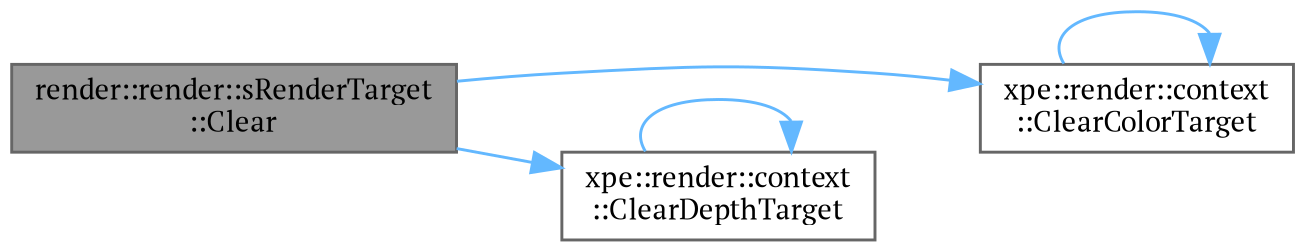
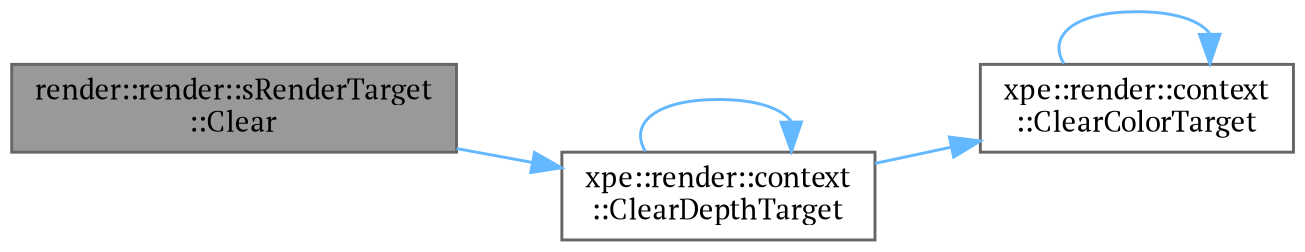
(704, 67) -> (913, 155)
